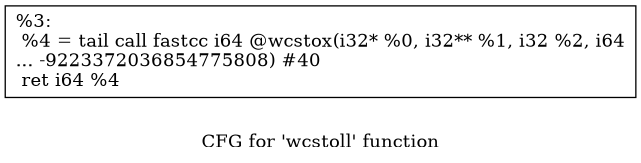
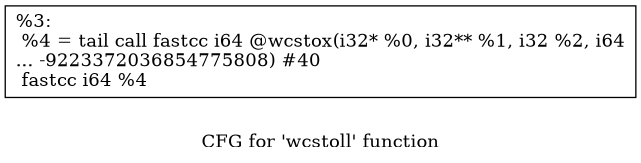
(68, 80) -> (82, 80)
